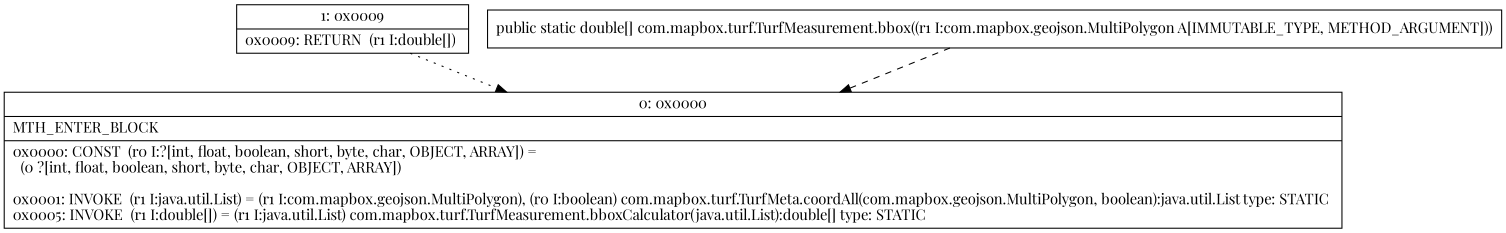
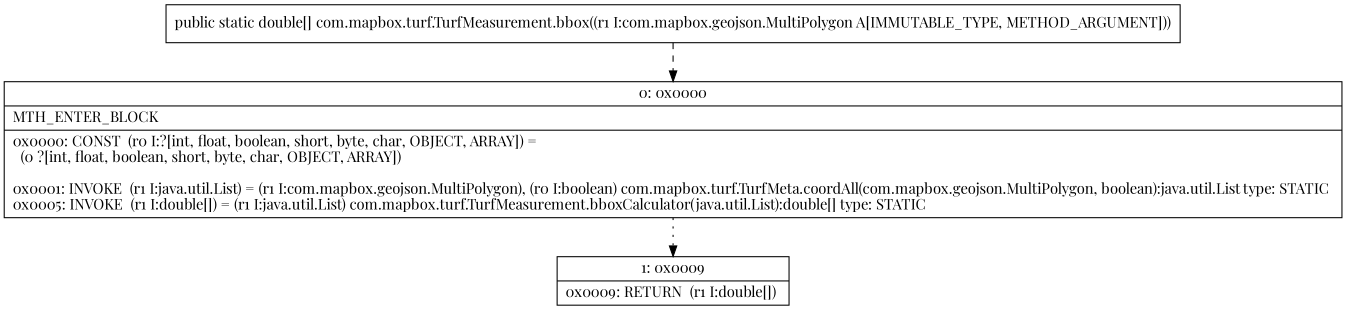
(453, 71) -> (673, 232)
